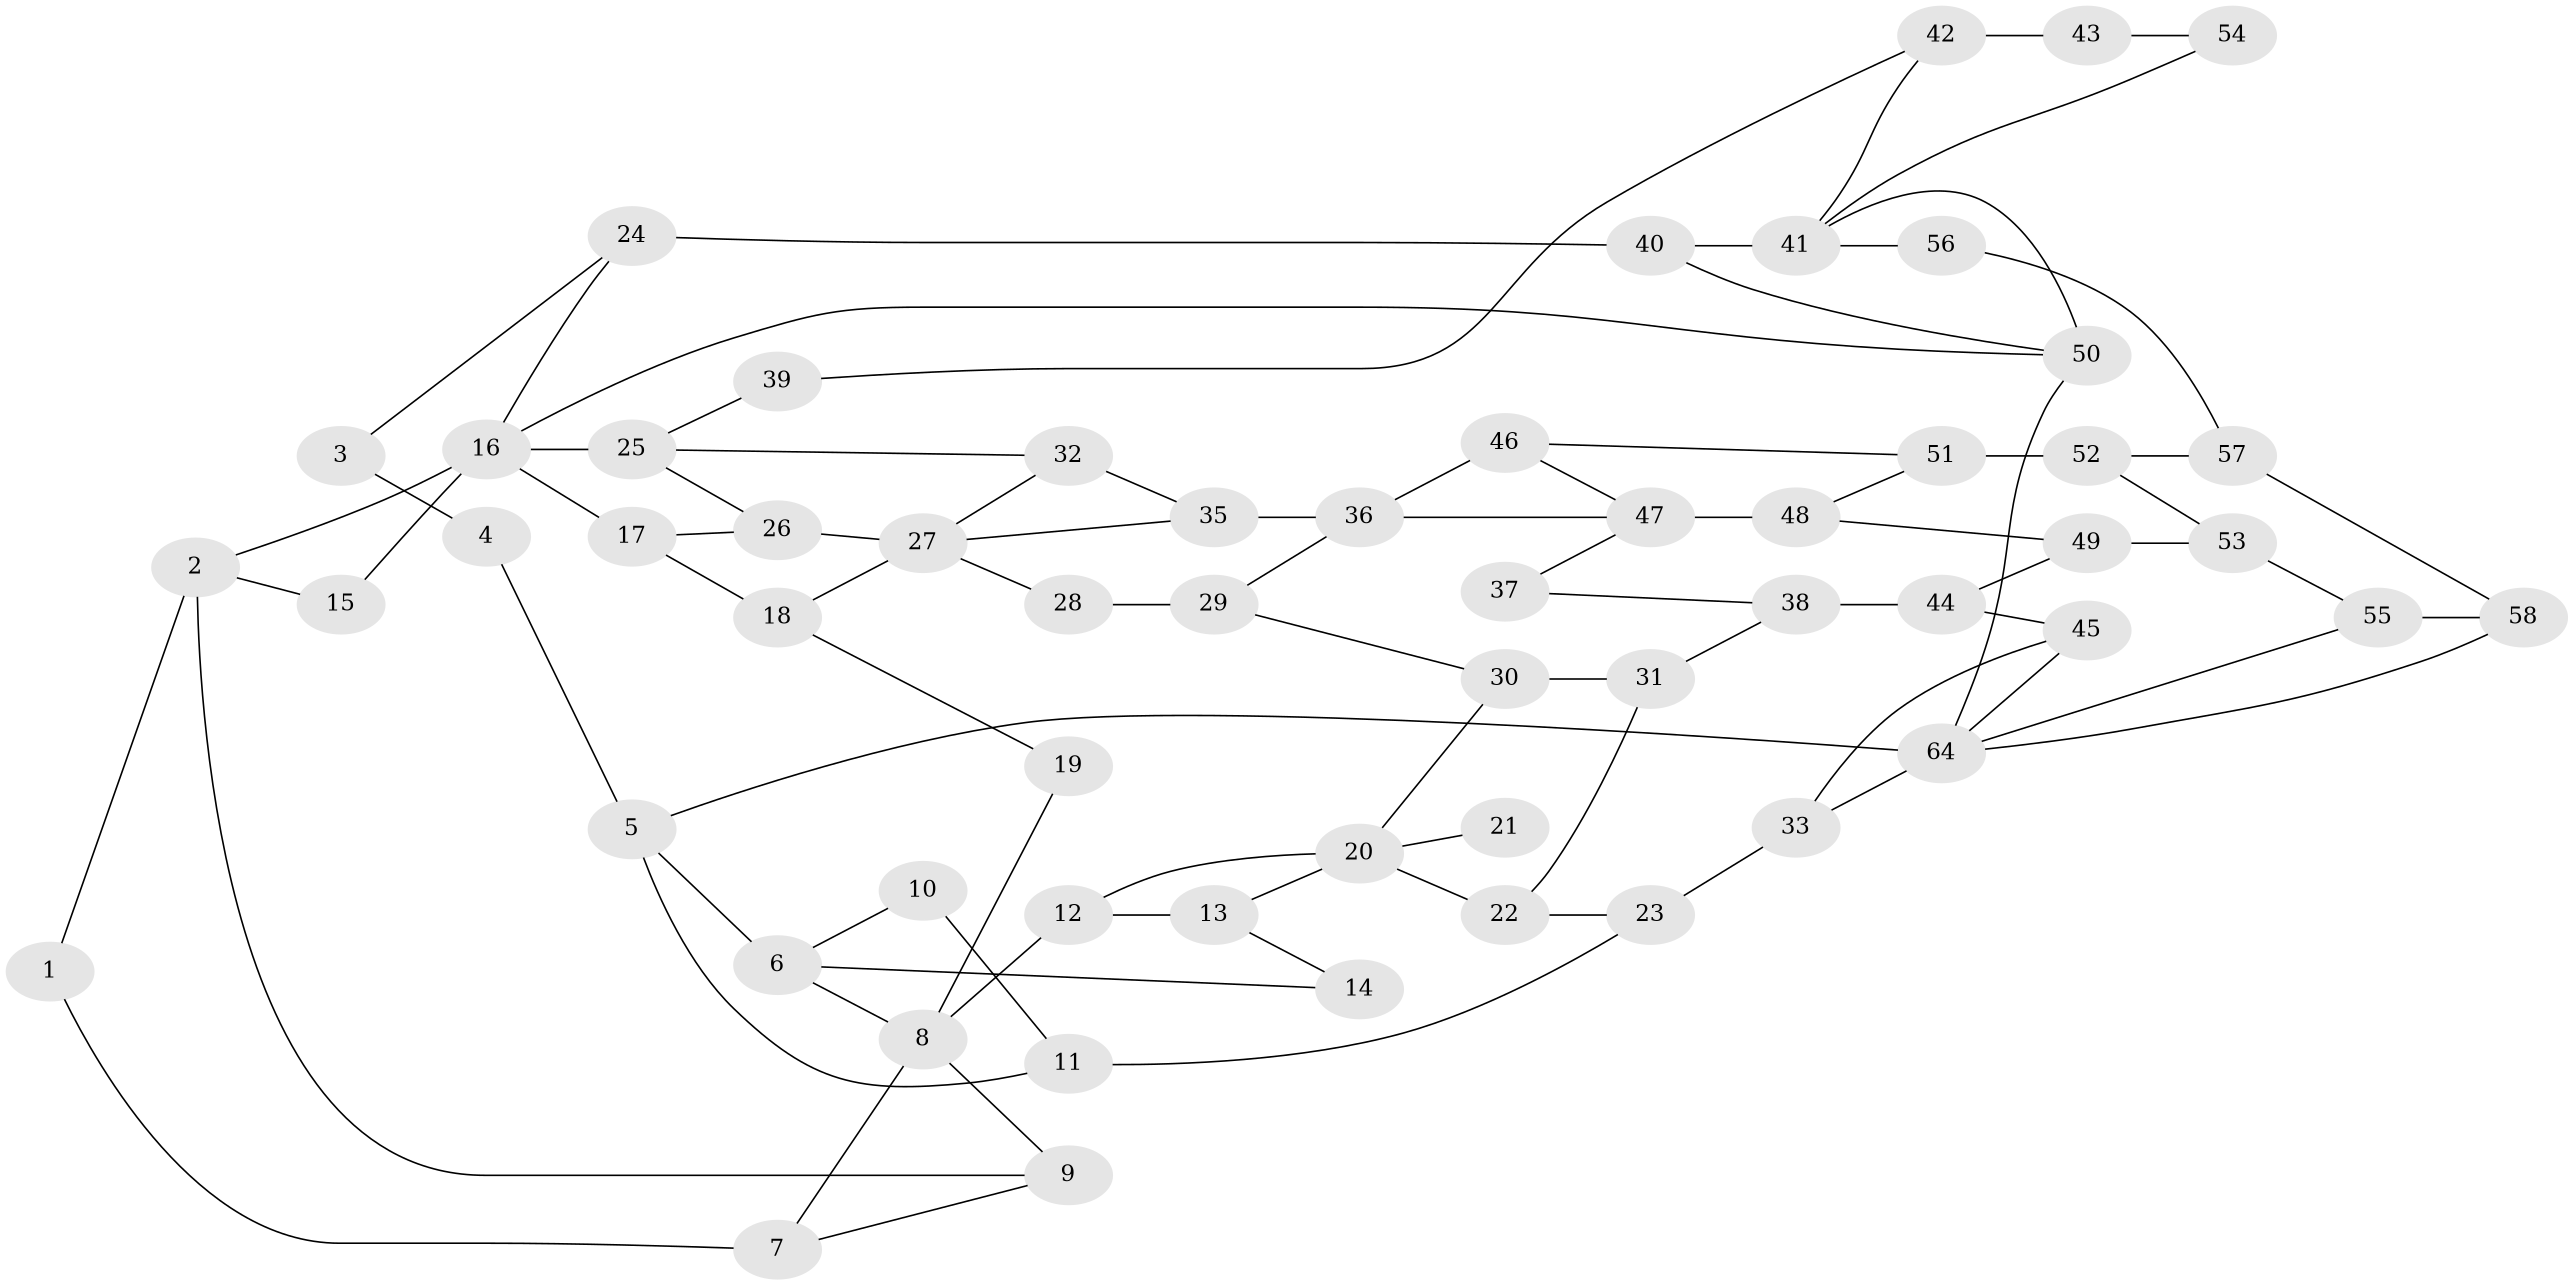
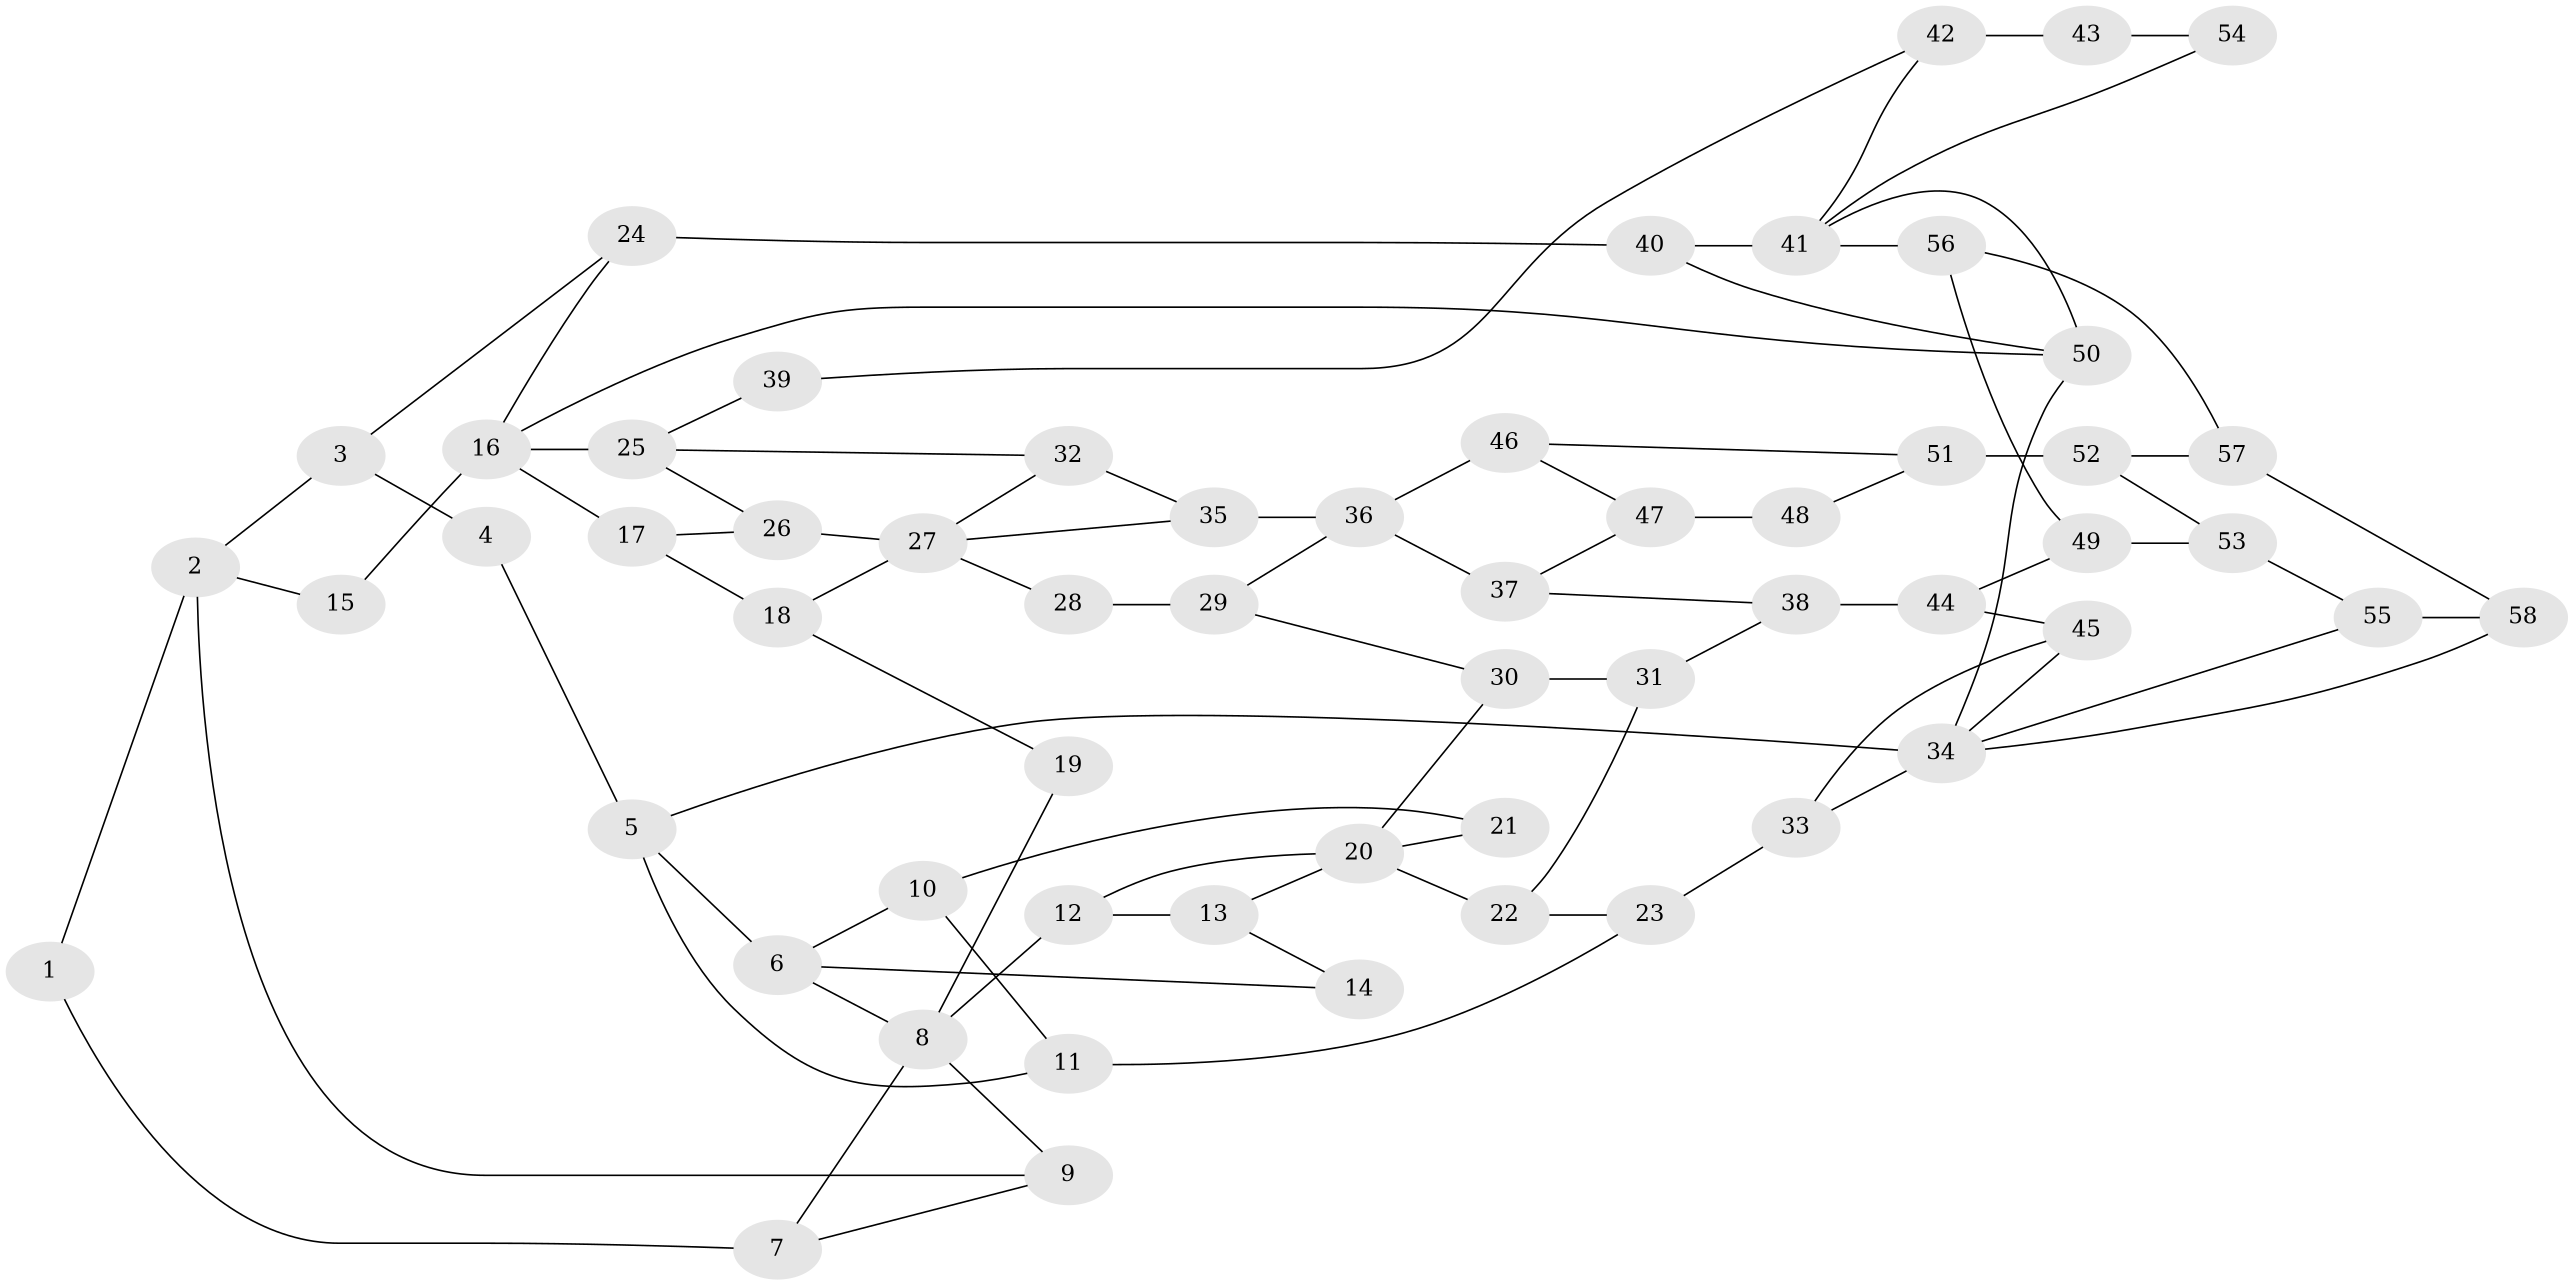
(346, 516) -> (268, 512)
(1505, 517) -> (1432, 555)
(1942, 530) -> (1994, 403)
(1942, 753) -> (1942, 753)
none -> (1210, 818)
